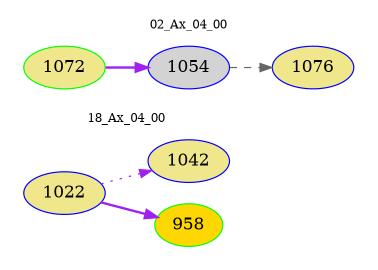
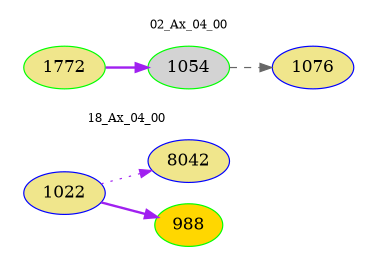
(65, 68) -> (65, 68)
(189, 68) -> (189, 68)
(189, 161) -> (189, 161)
(189, 225) -> (189, 225)
